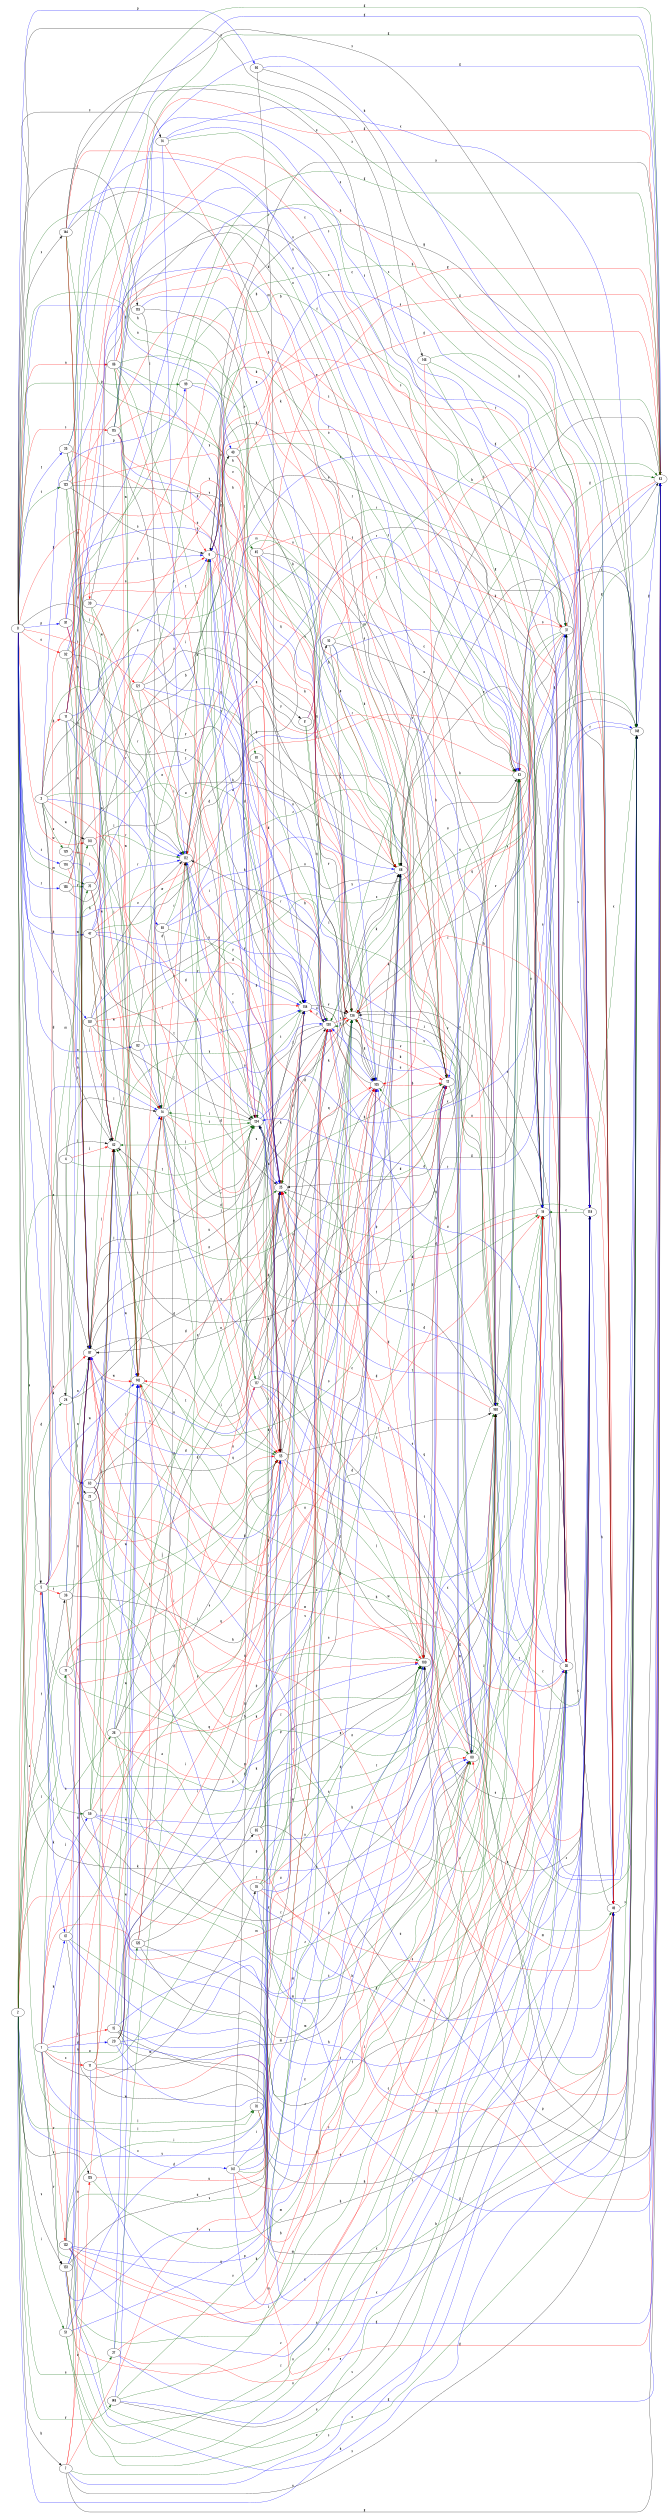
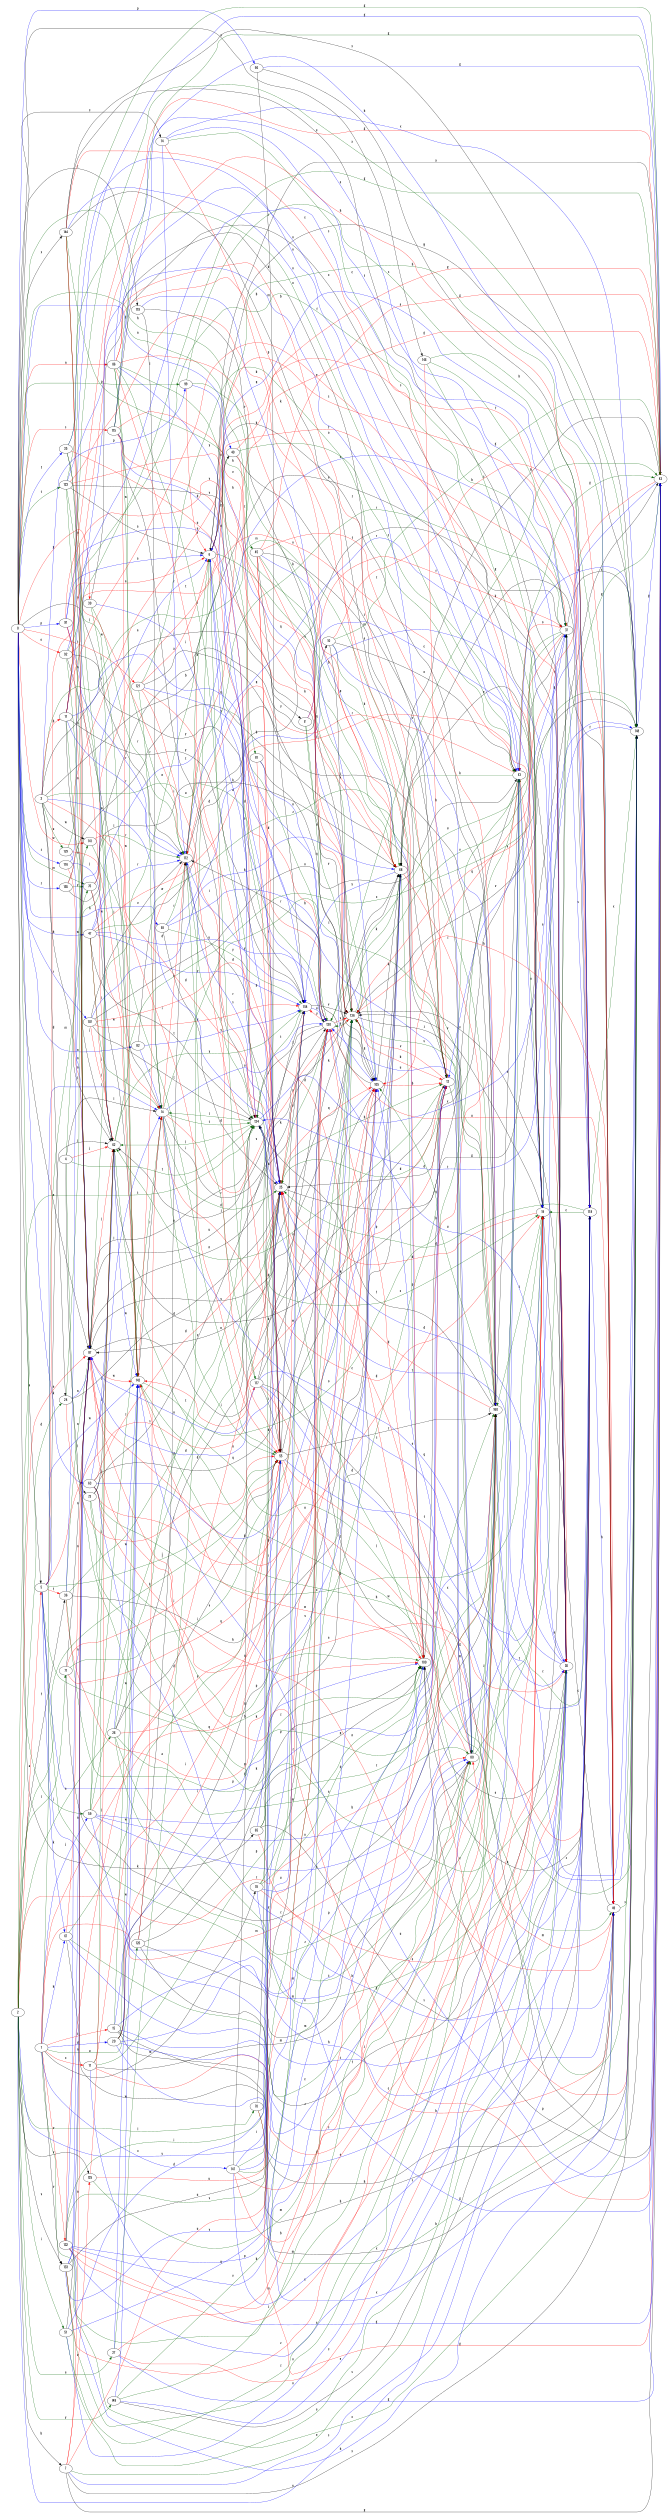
(299, 551) -> (299, 551)
none -> (546, 1461)
(24, 1727) -> none
(504, 1778) -> (504, 1778)
